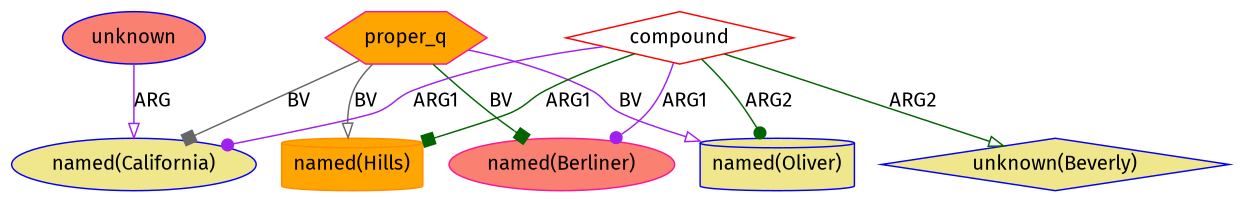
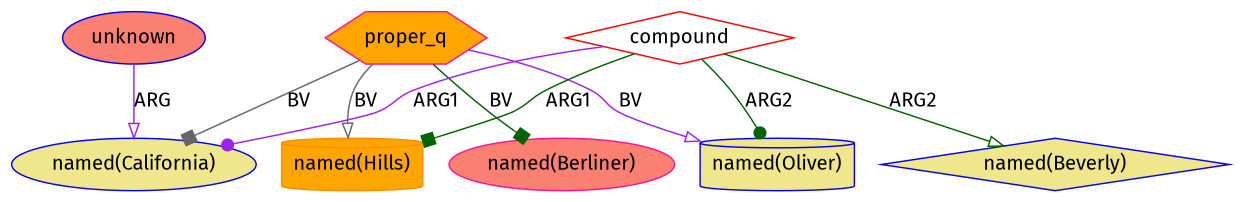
(654, 104) -> none
(1055, 164) -> (1055, 164)
